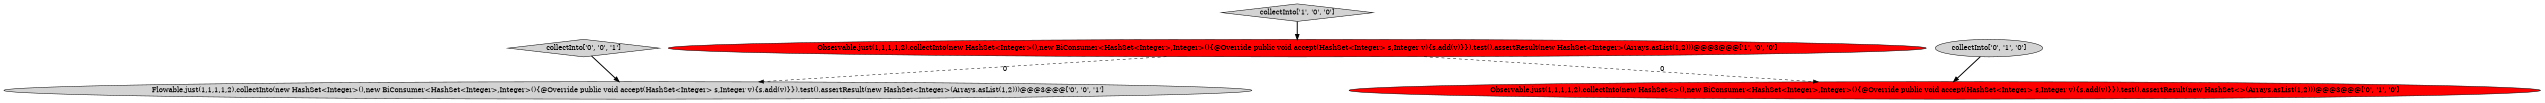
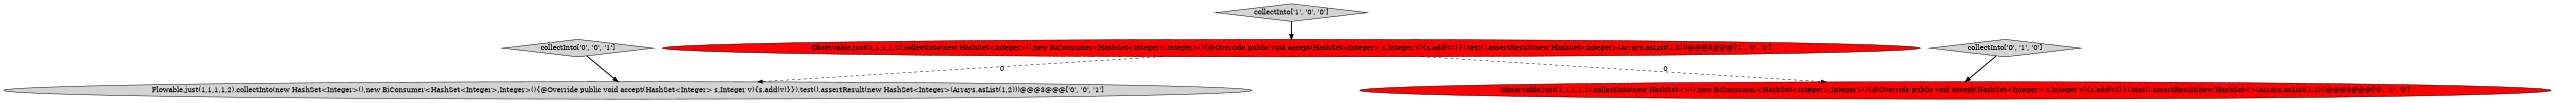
(1989, 48) -> (2005, 48)
